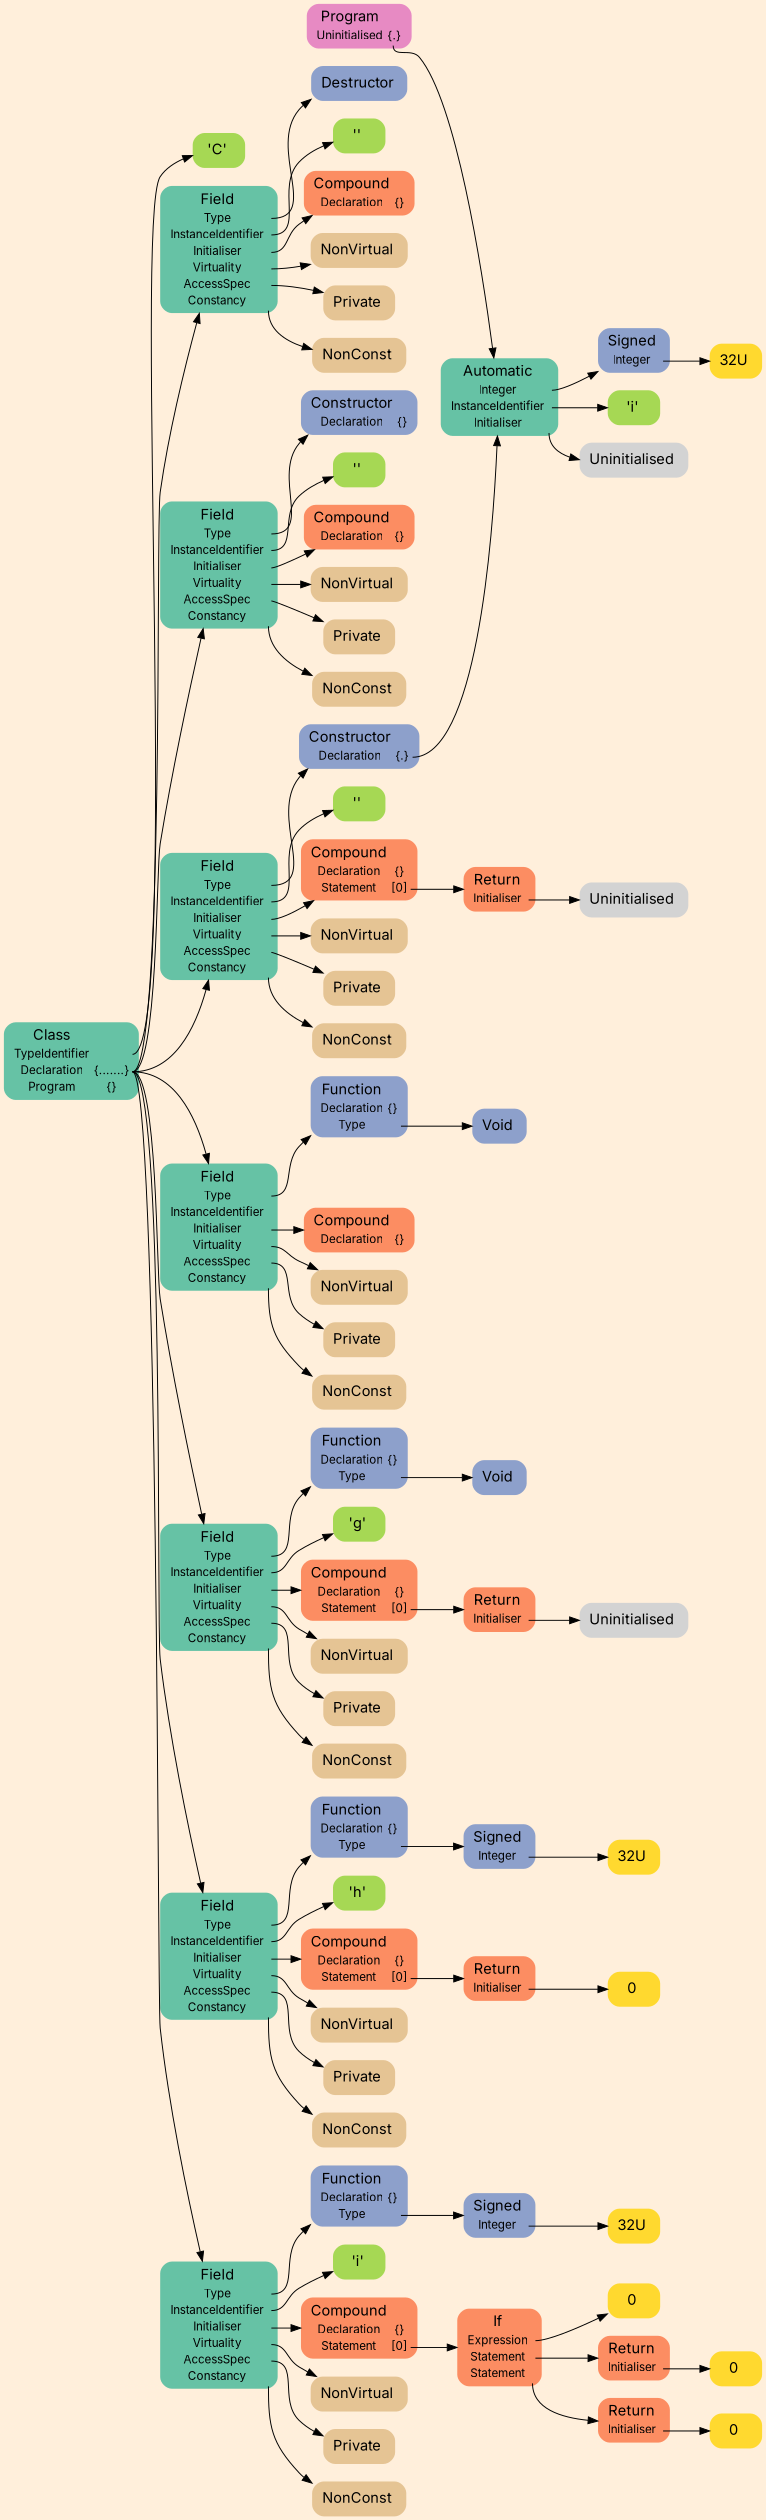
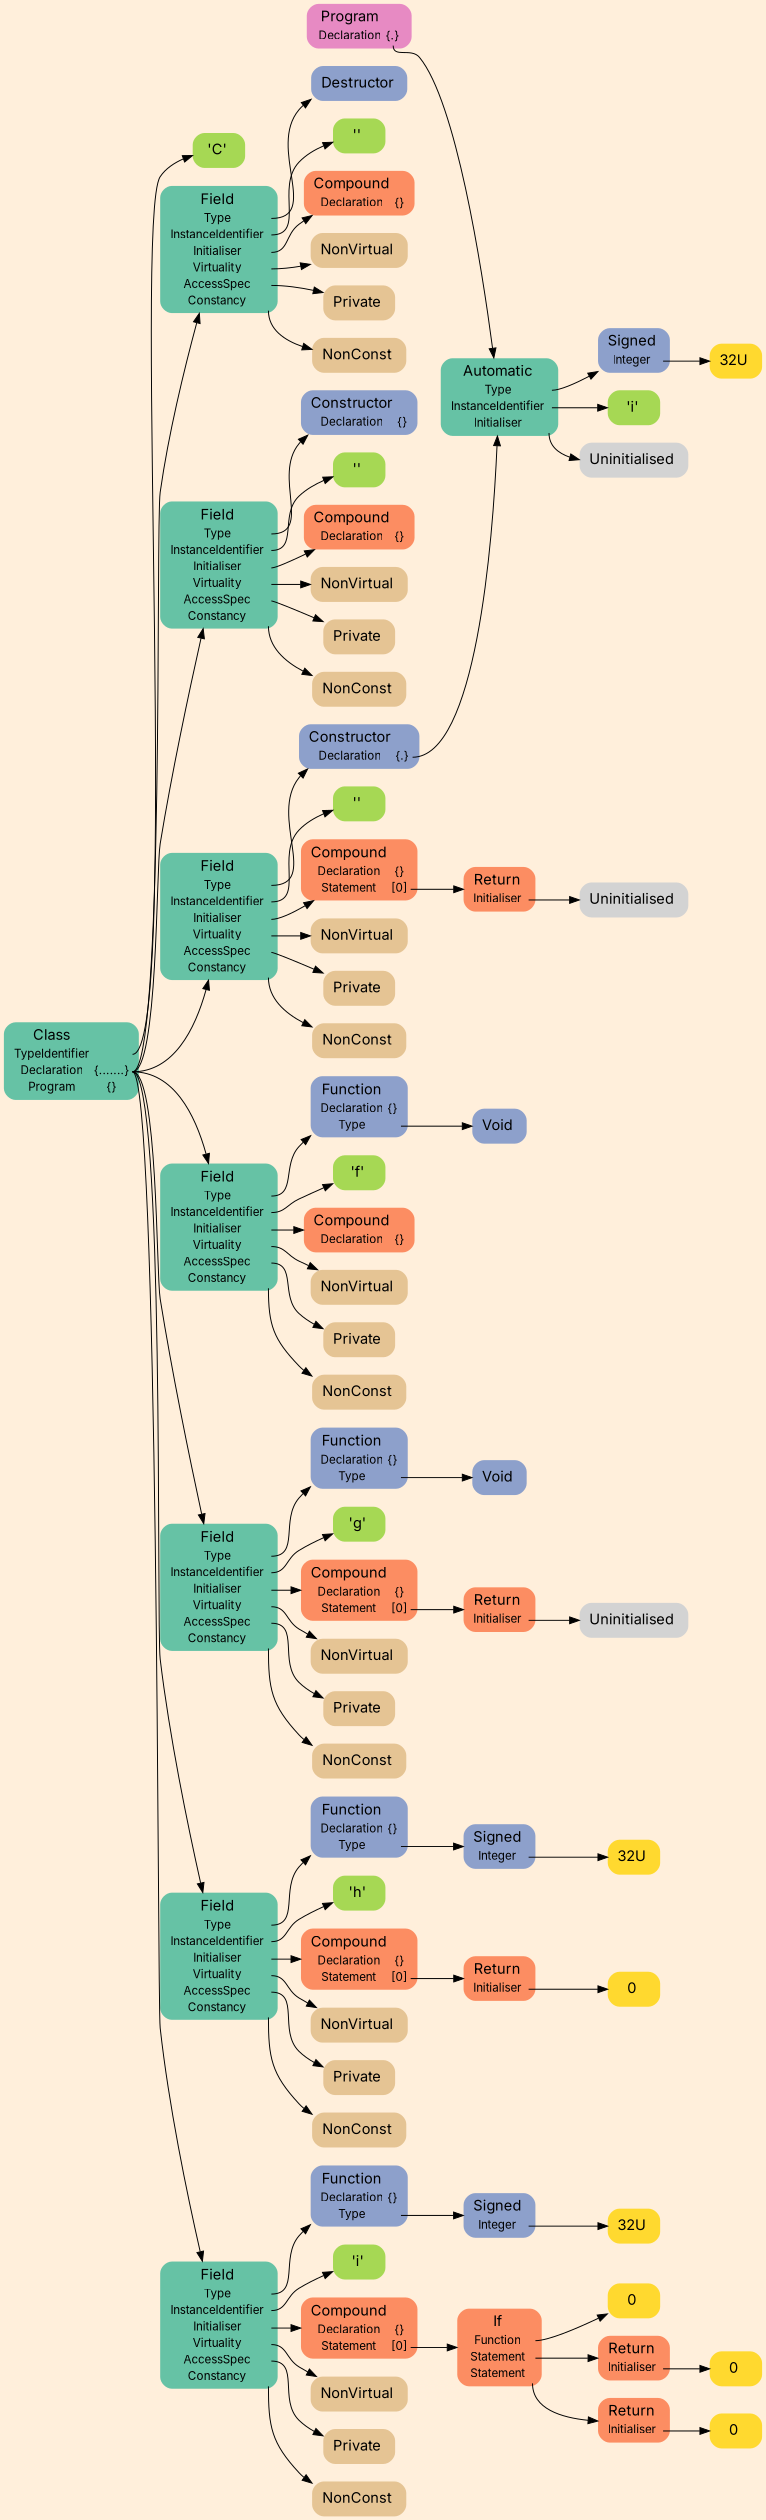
(350, 36) -> (350, 36)
(498, 390) -> (498, 390)
none -> (359, 1173)
(498, 2341) -> (498, 2341)
